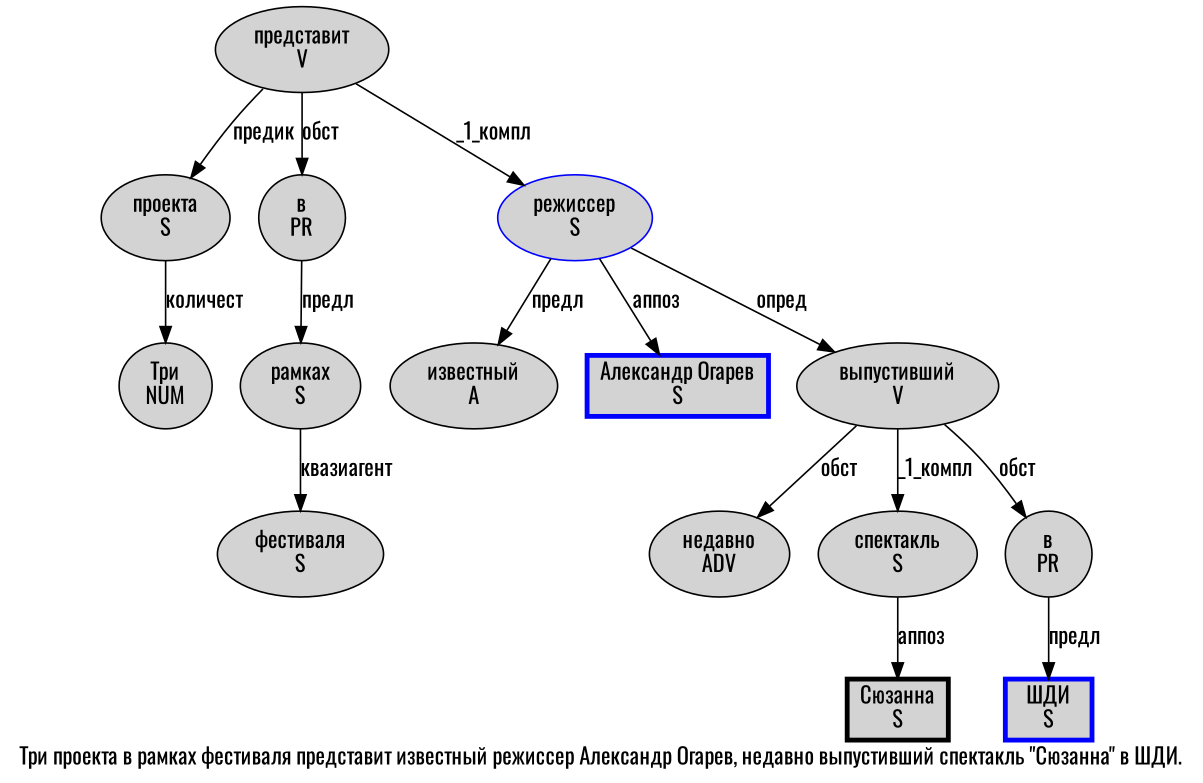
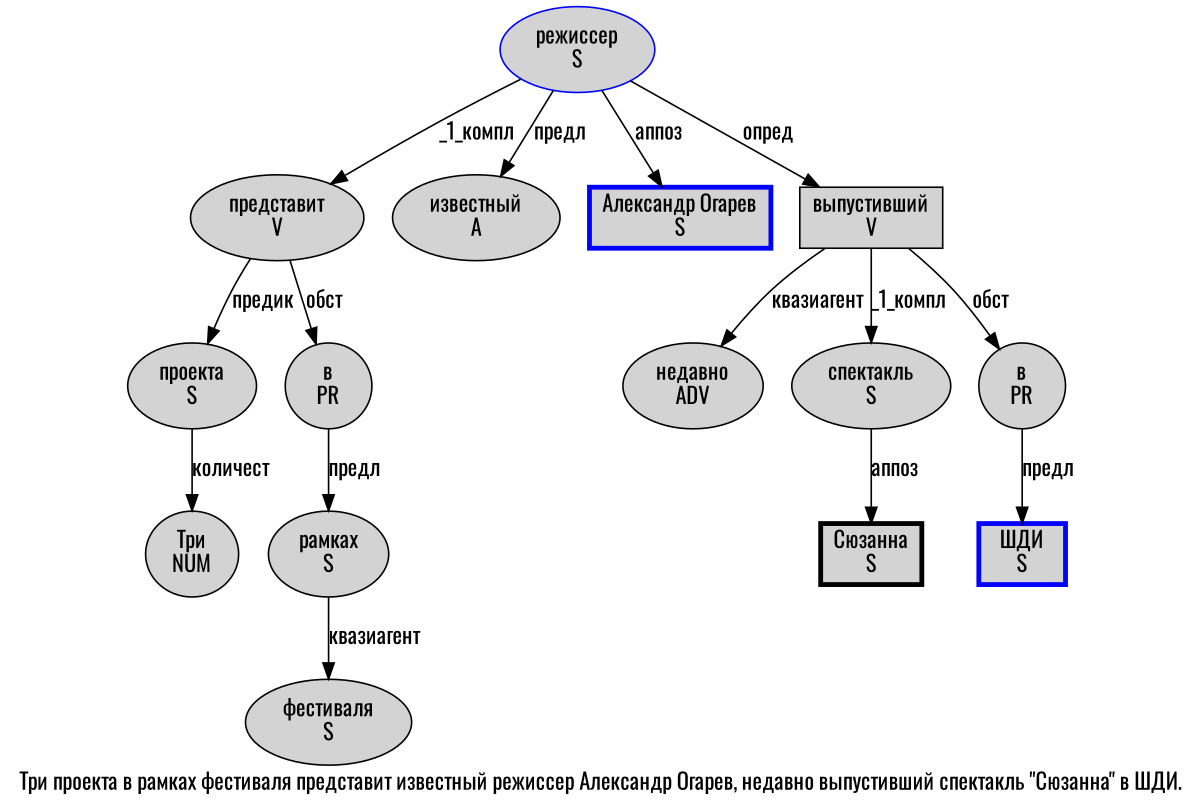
(433, 130) -> (432, 126)
(898, 386) -> (871, 218)
(839, 470) -> (818, 302)
